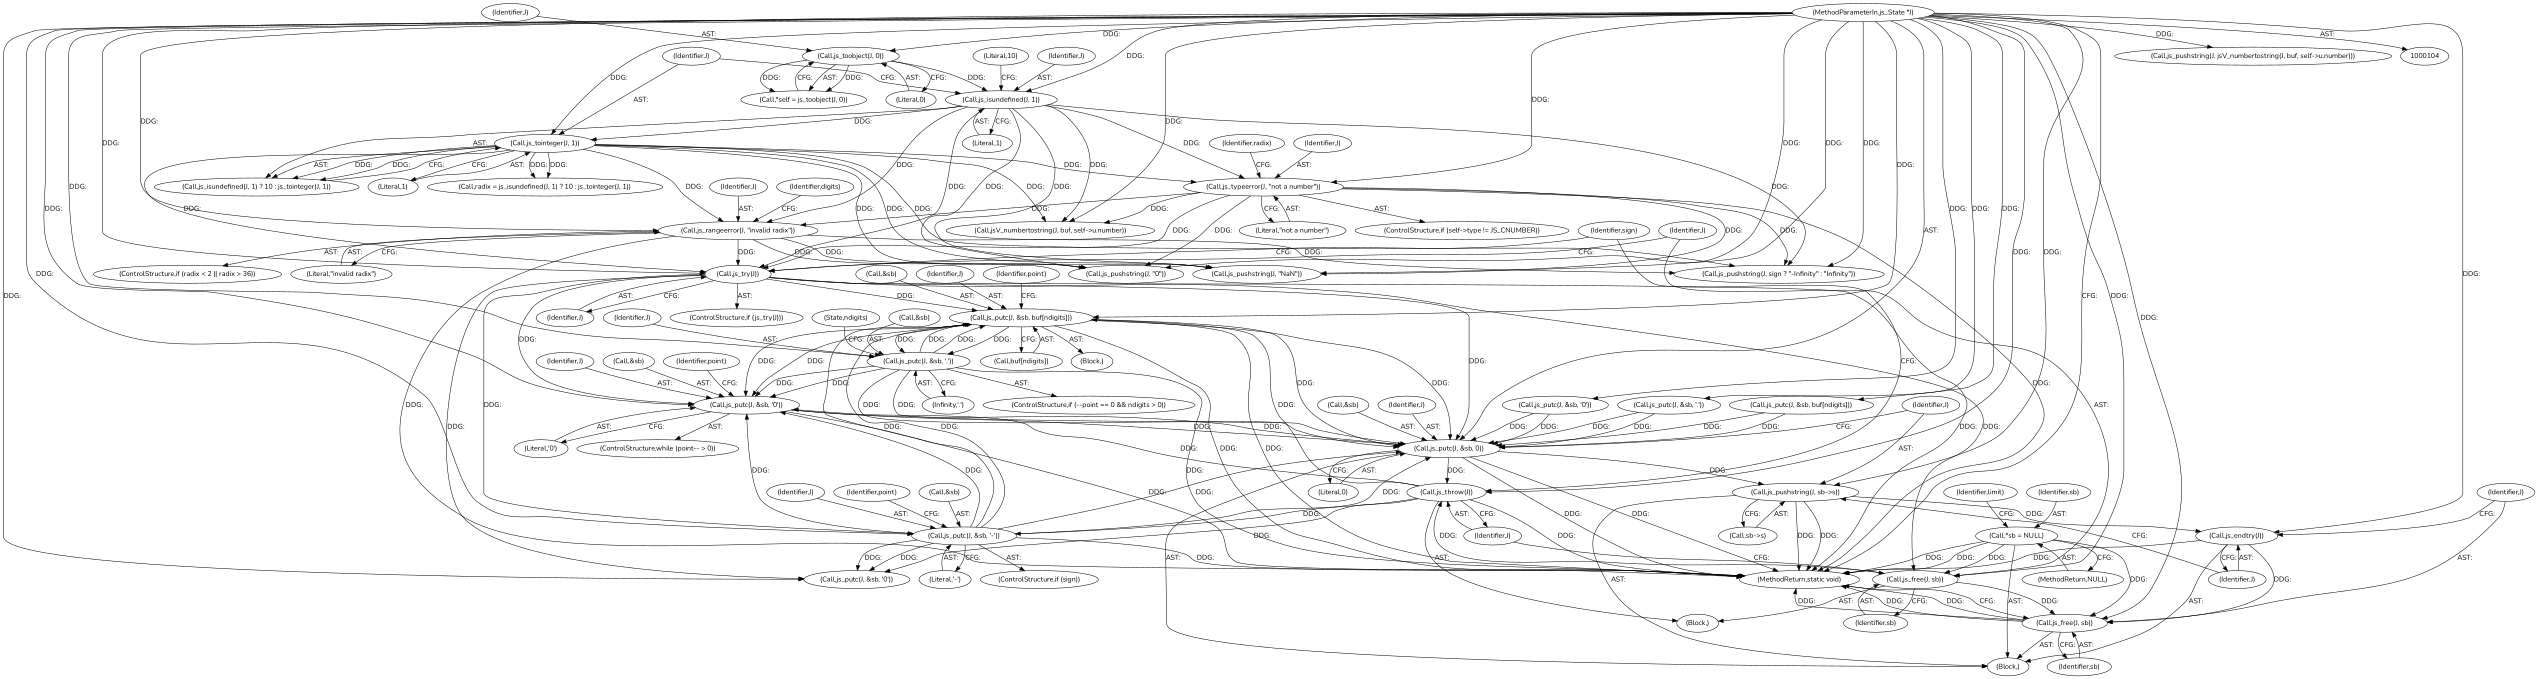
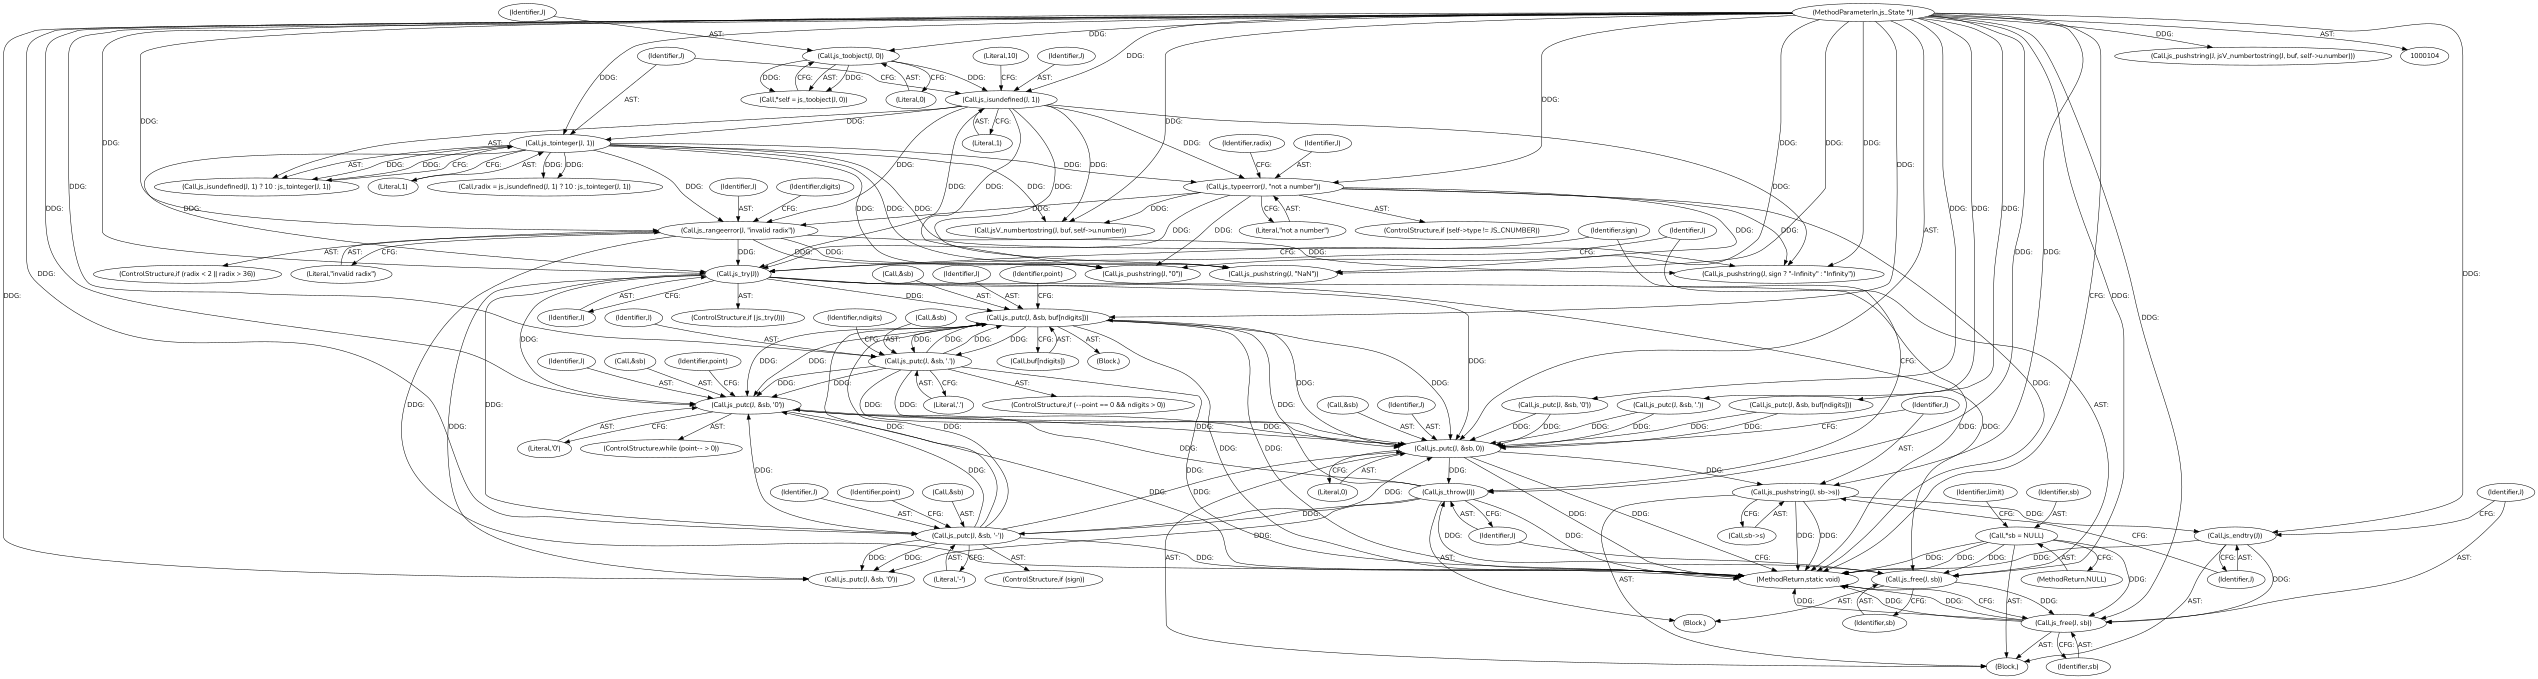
(846, 318) -> (855, 318)
(948, 405) -> (949, 405)
